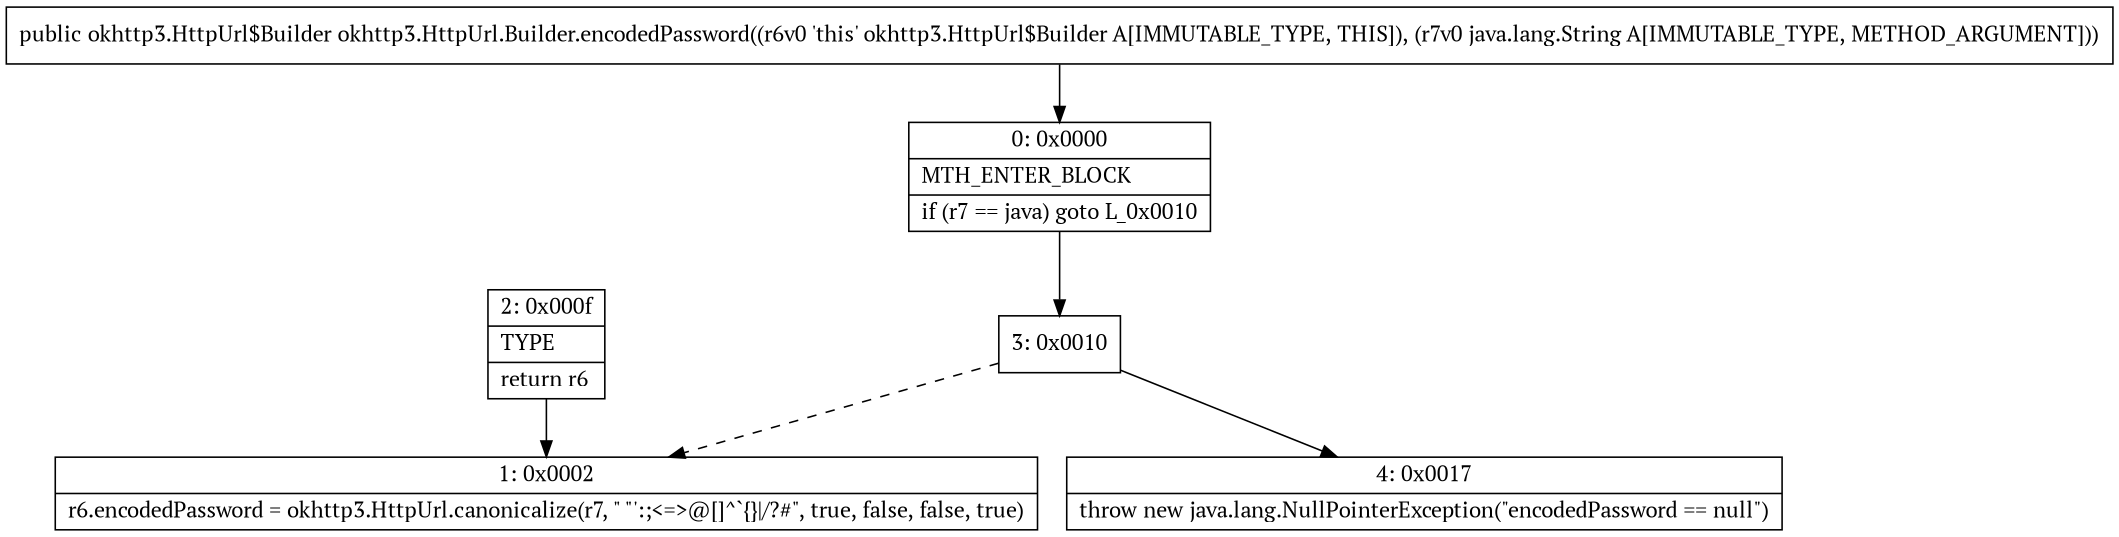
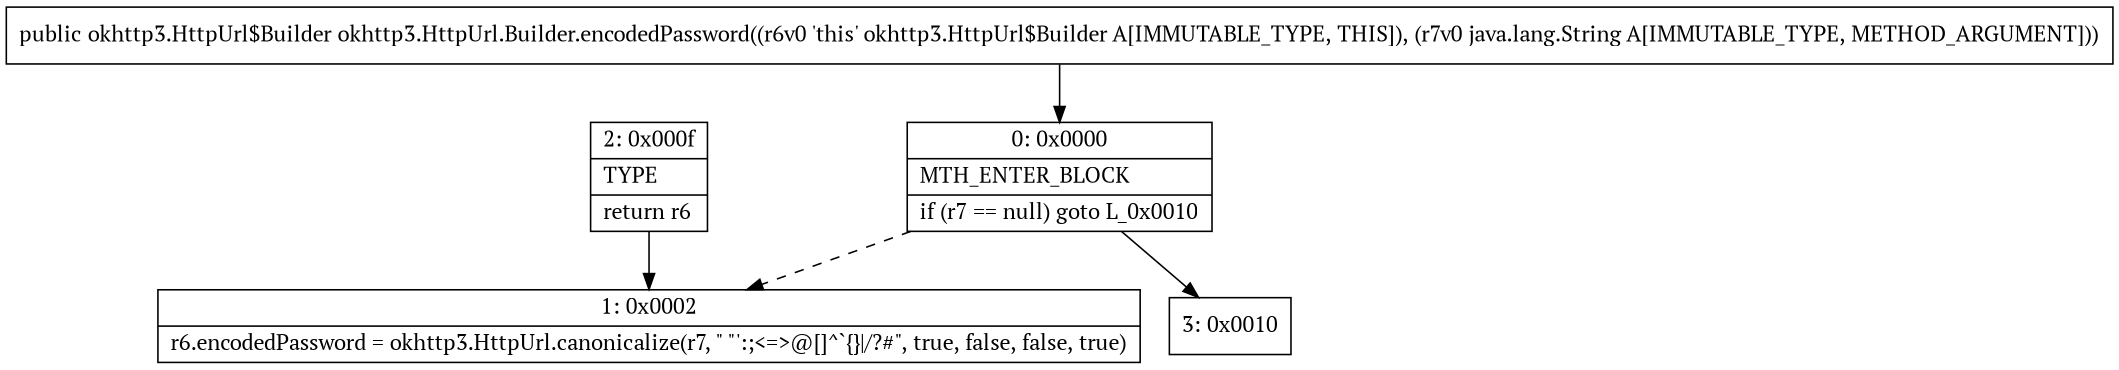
(1060, 212) -> (1060, 212)
(841, 408) -> (836, 258)
(1424, 493) -> none
